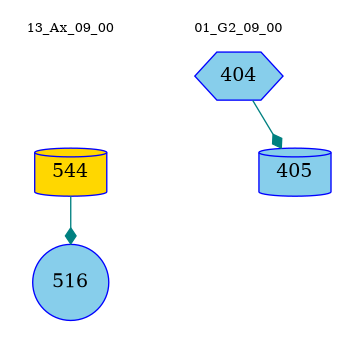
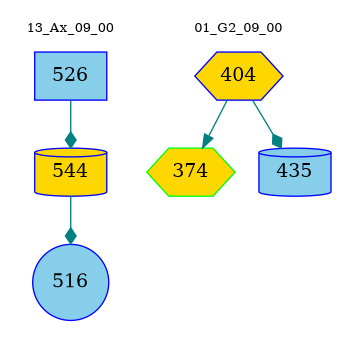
none -> (71, 76)
(239, 76) -> (239, 76)
none -> (191, 172)
(295, 172) -> (295, 172)
